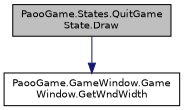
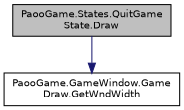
(92, 89) -> (92, 89)
